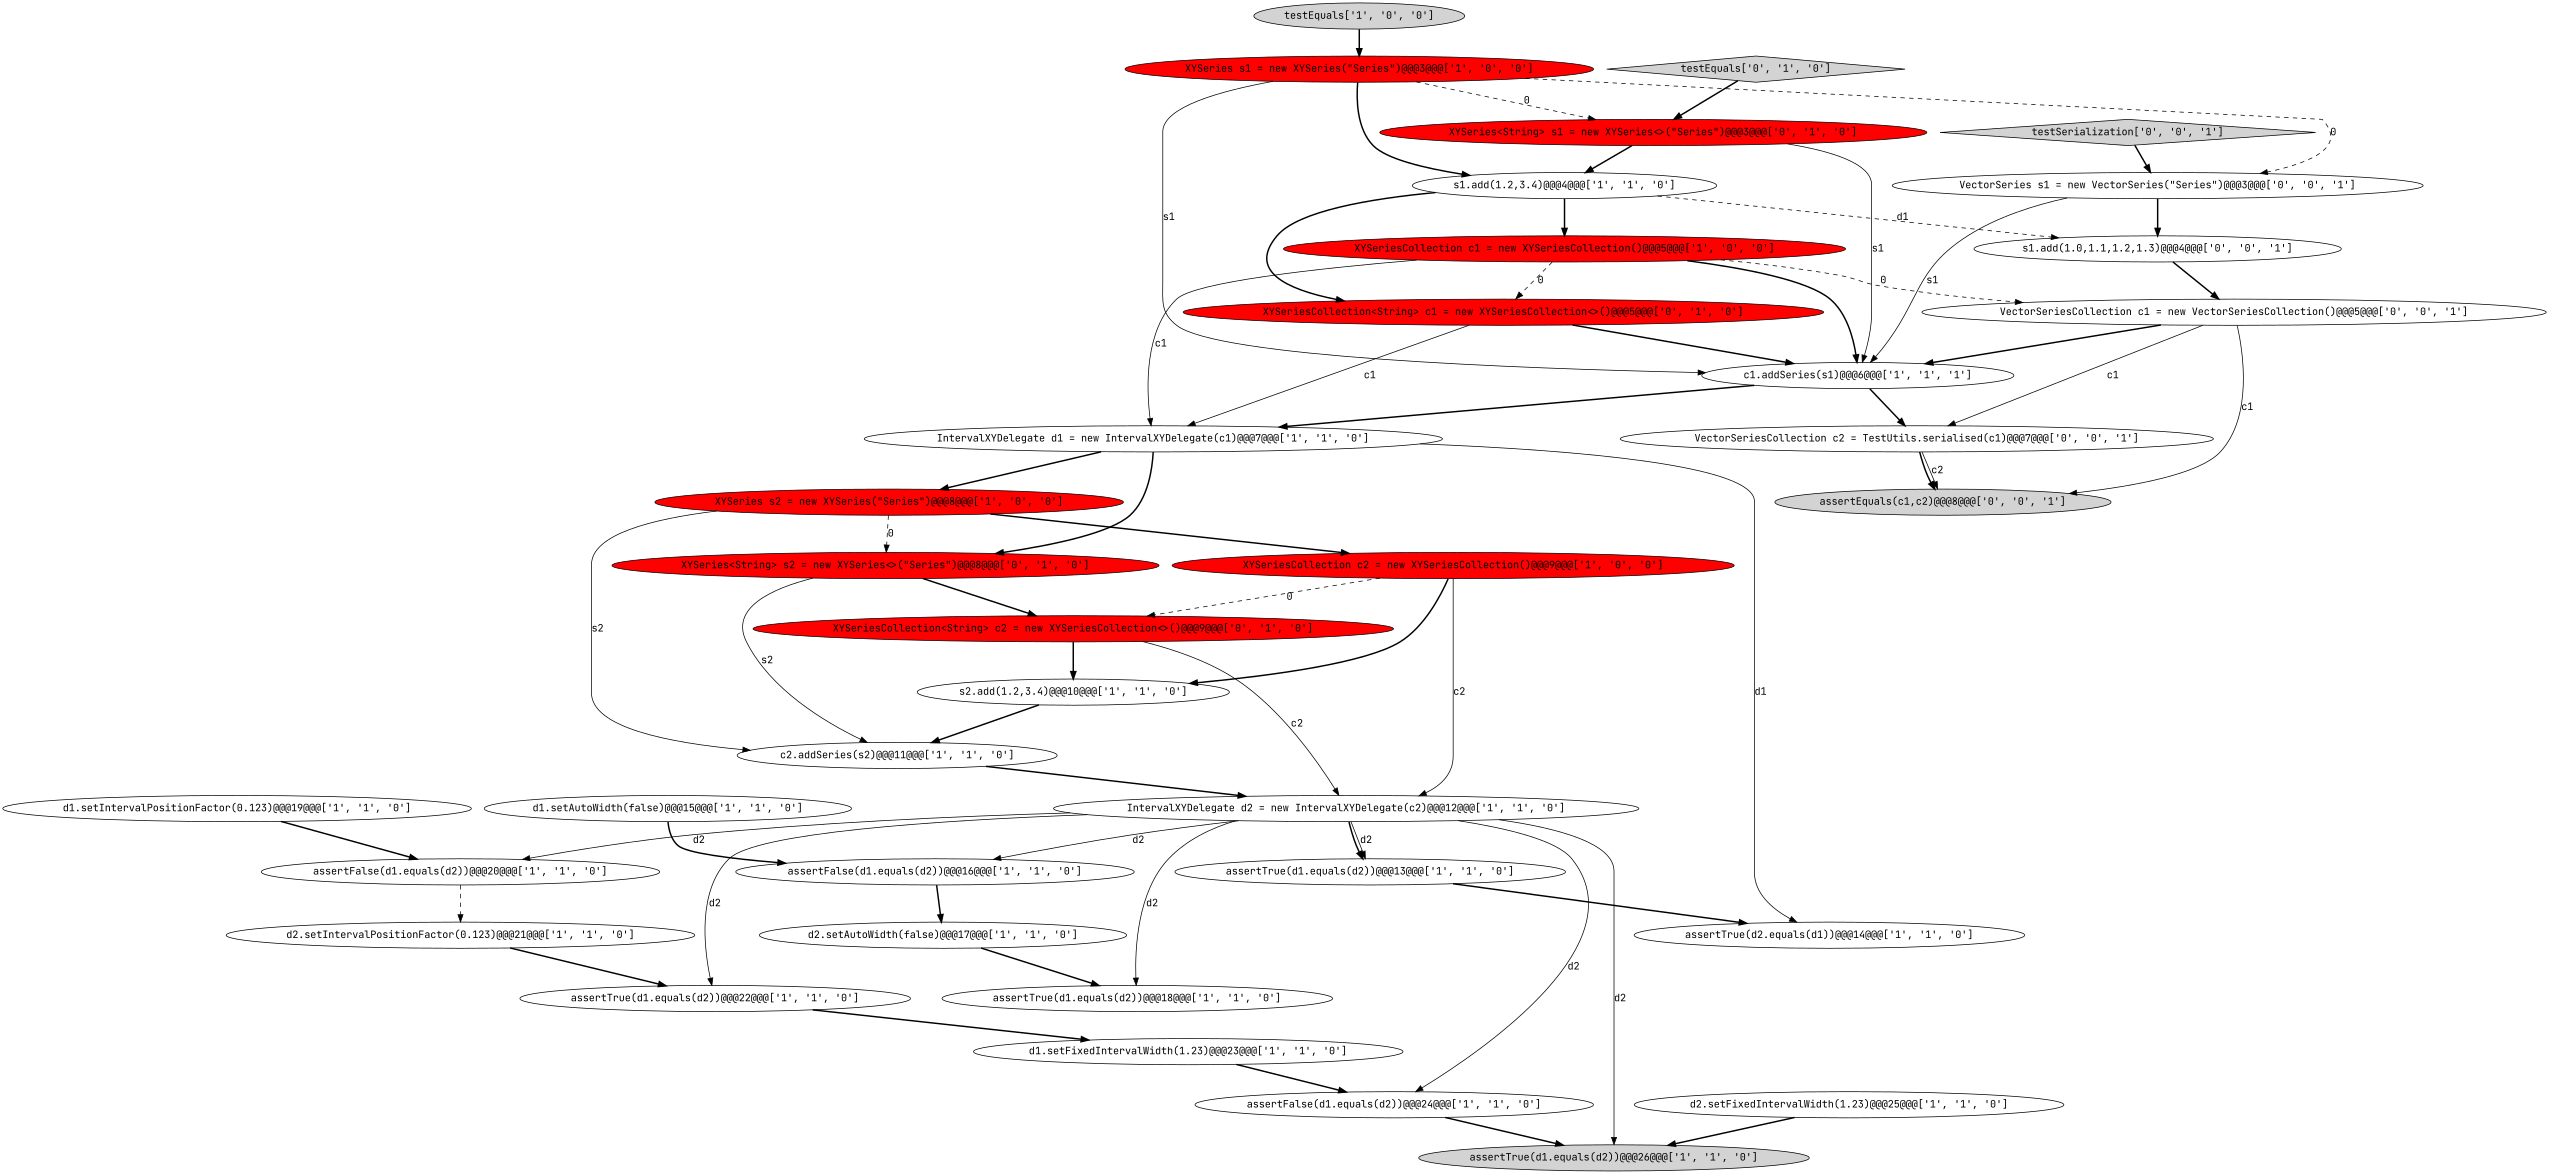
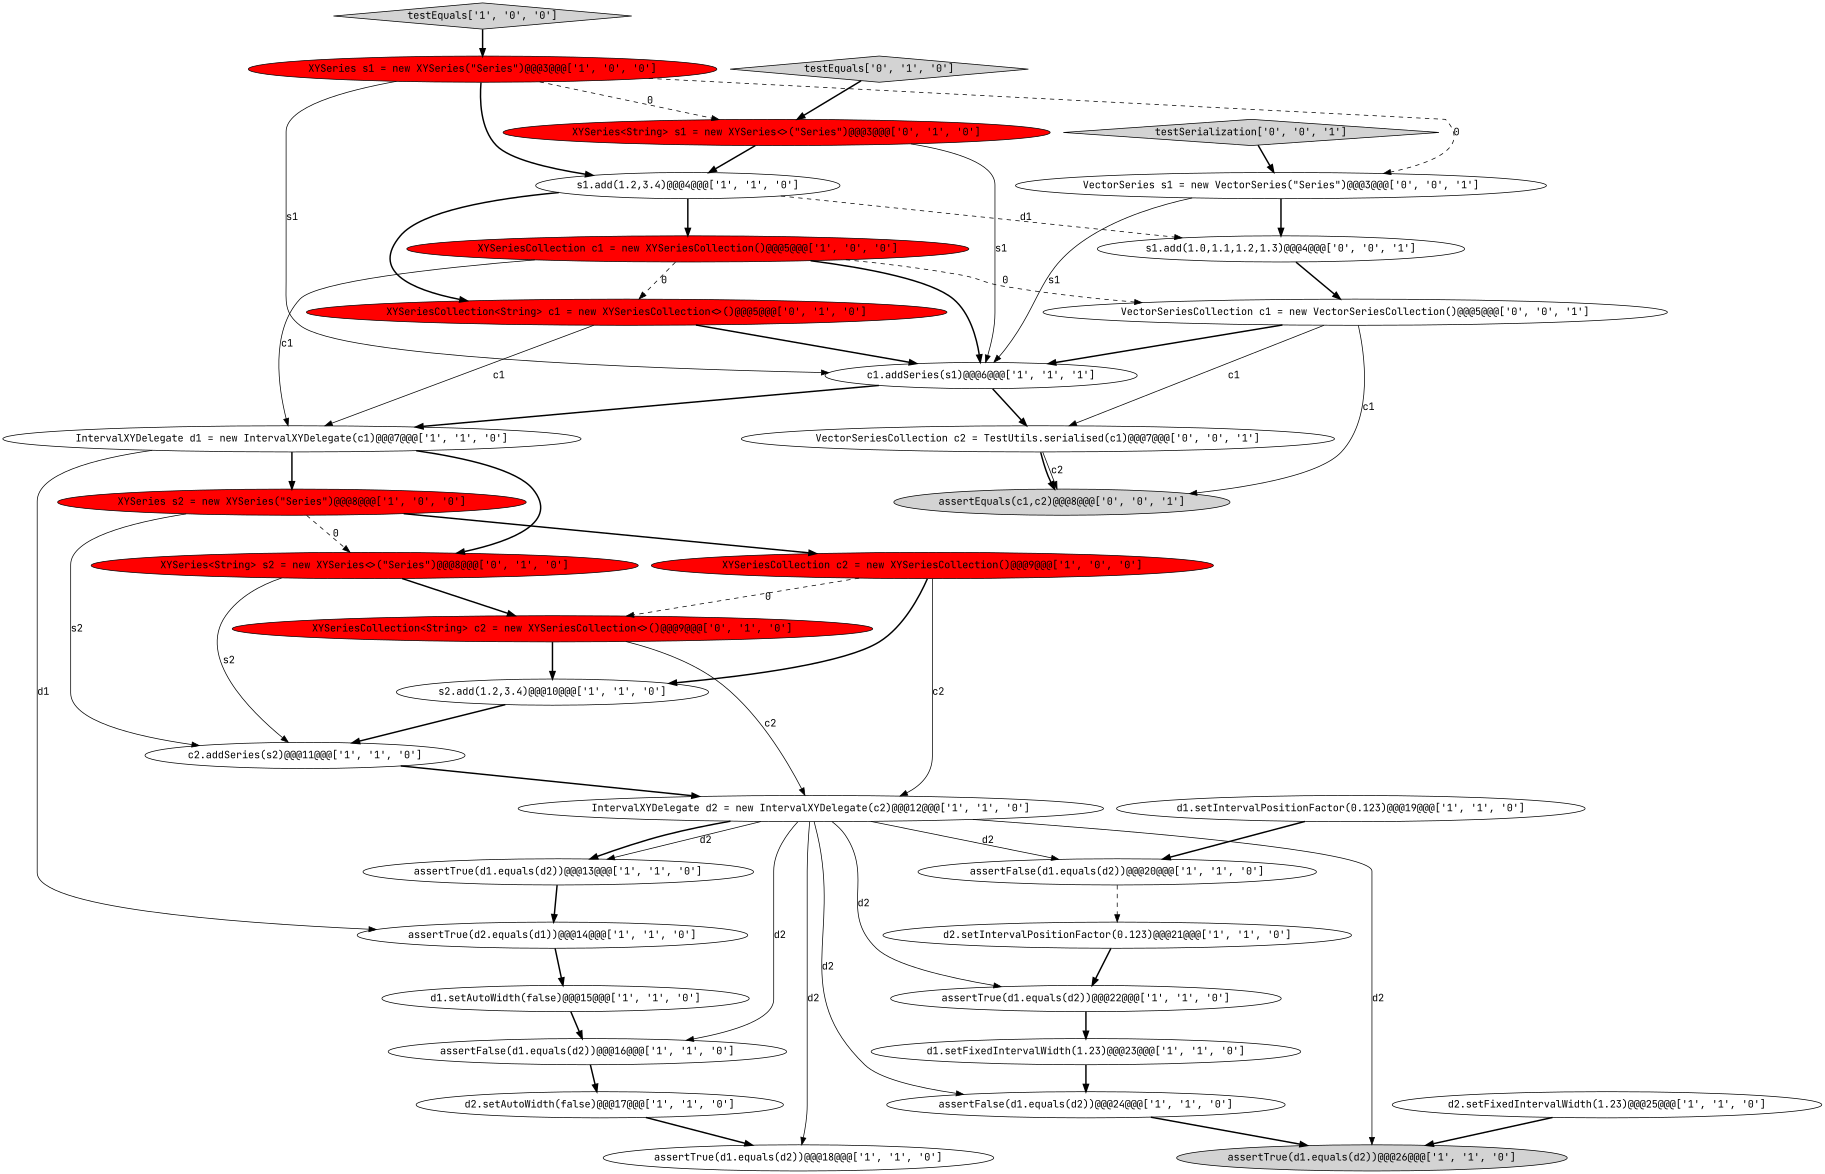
(1359, 16) -> (483, 16)
none -> (558, 963)
